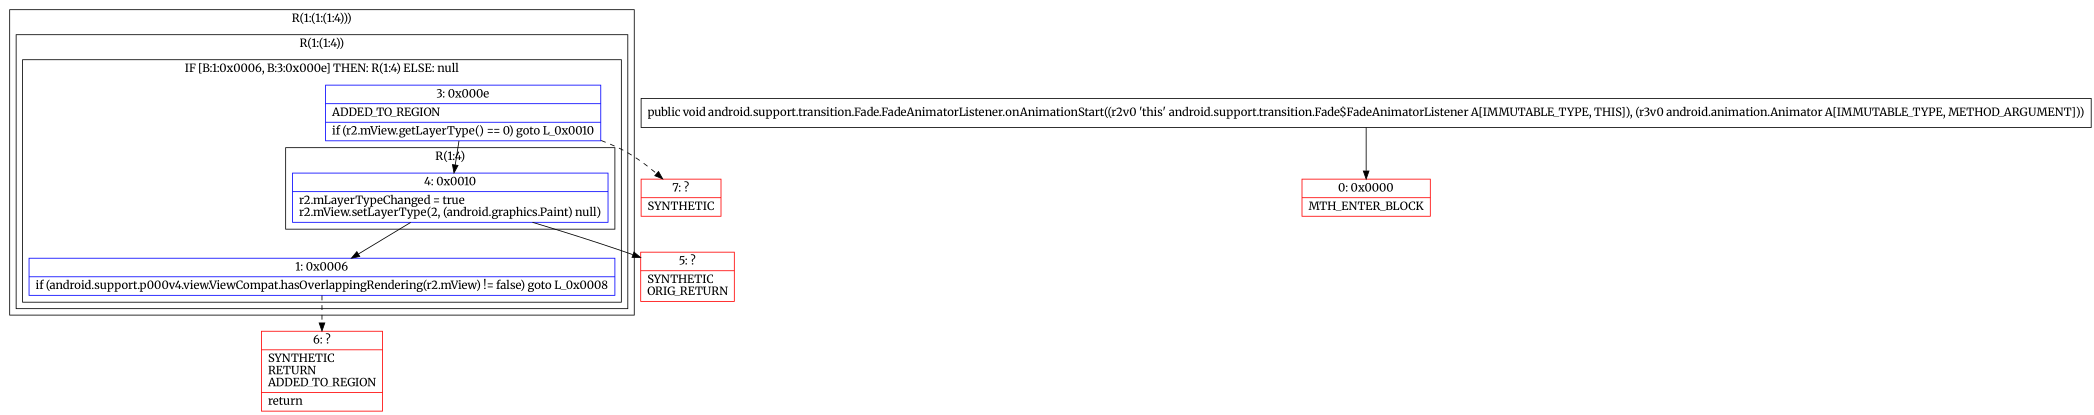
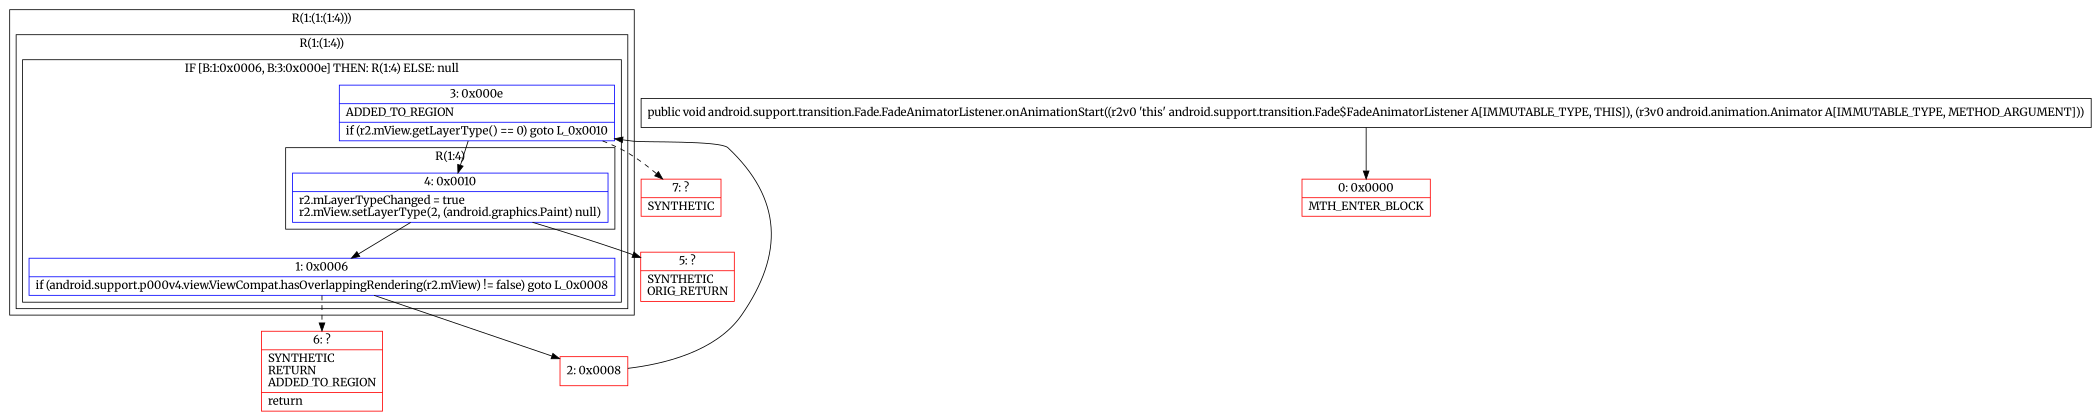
none -> (594, 371)
